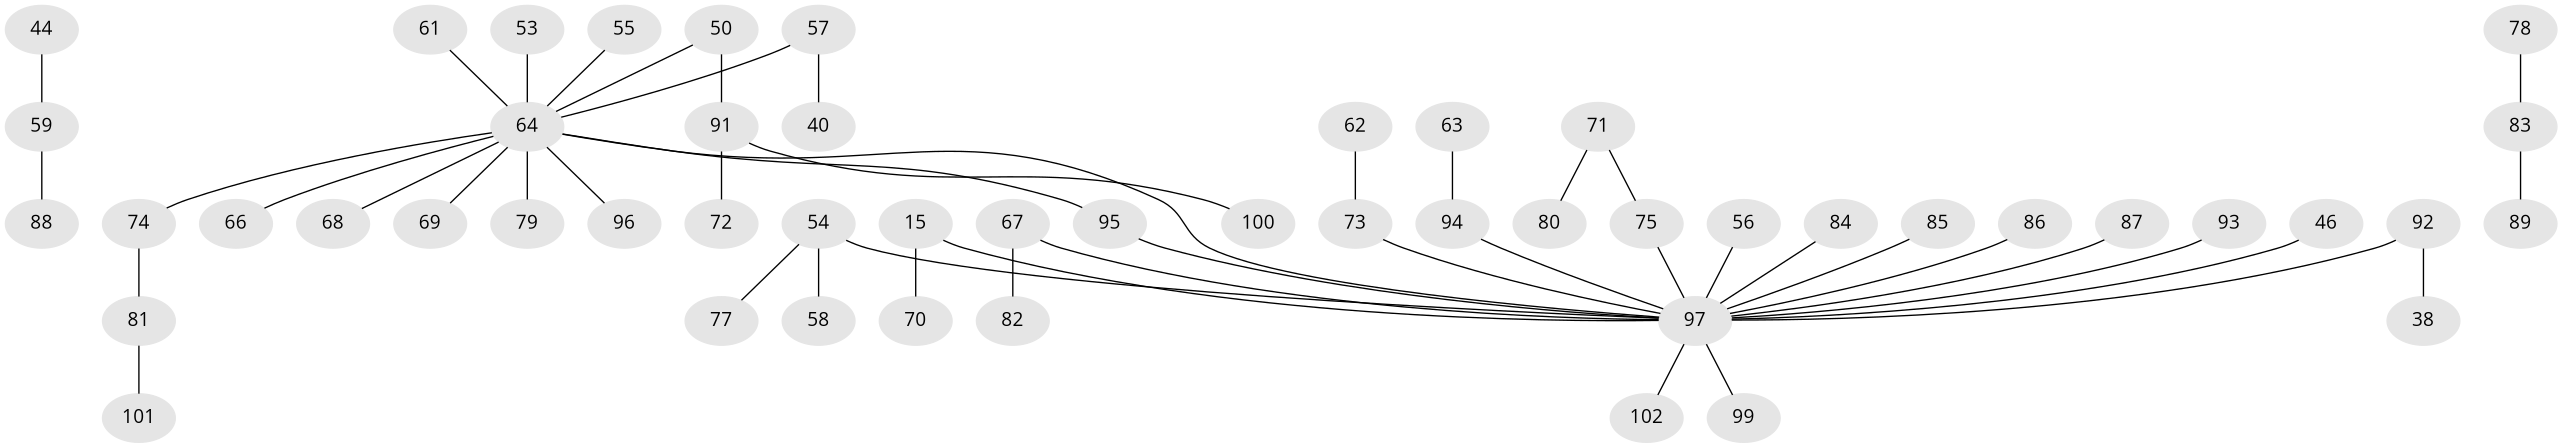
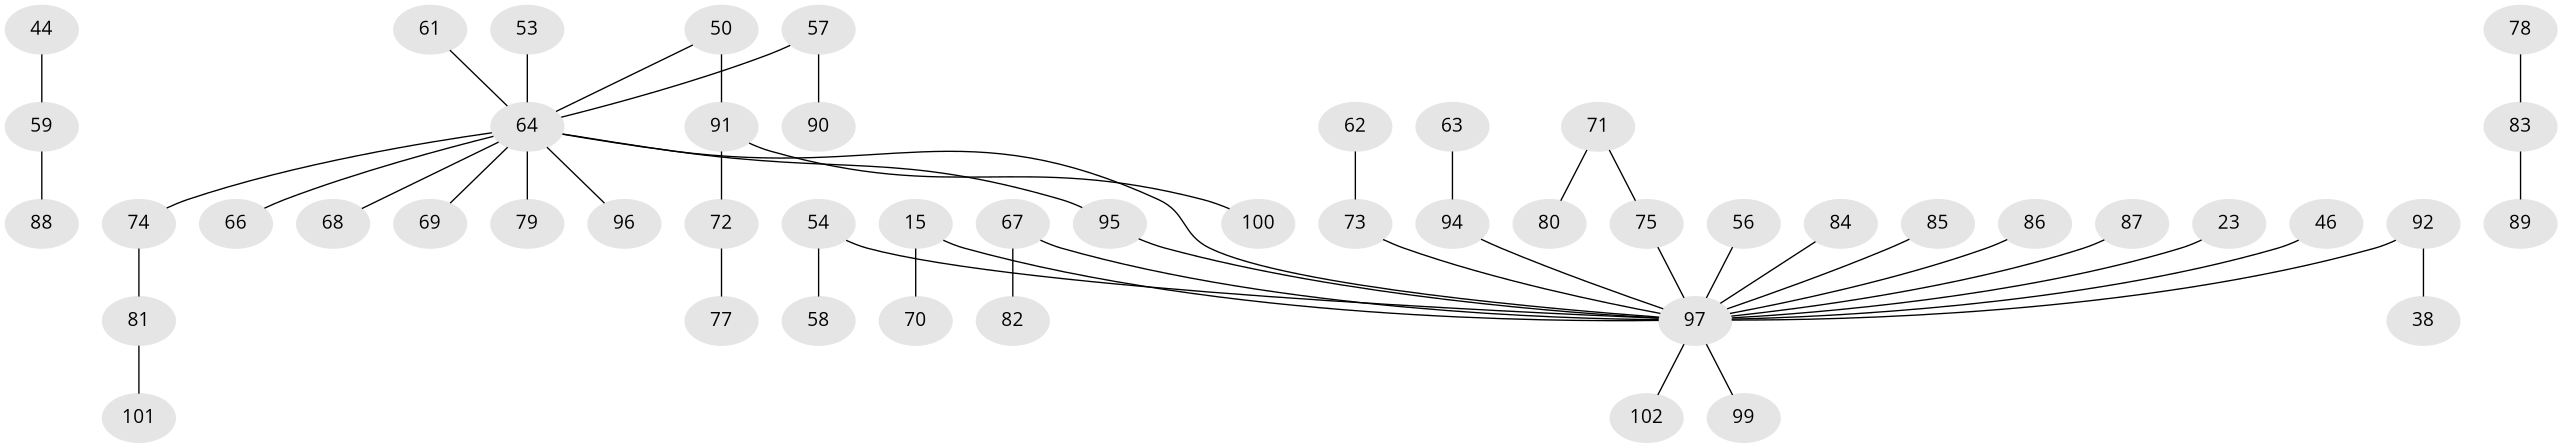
(624, 30) -> none
(819, 127) -> (819, 127)
(2229, 224) -> (2229, 224)
(770, 272) -> (722, 273)
